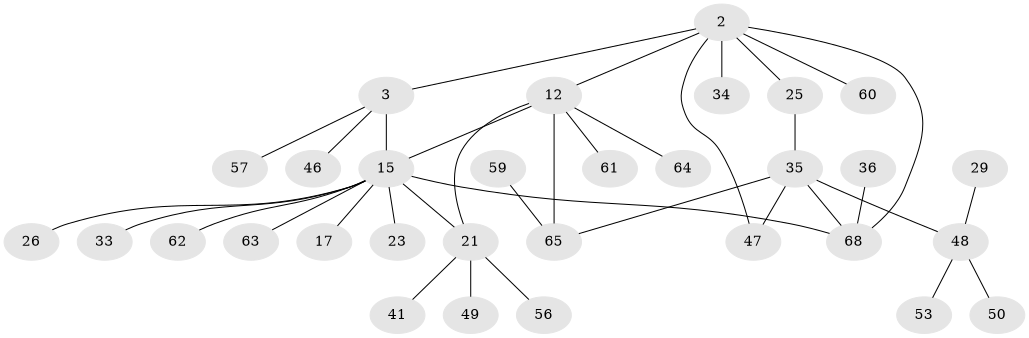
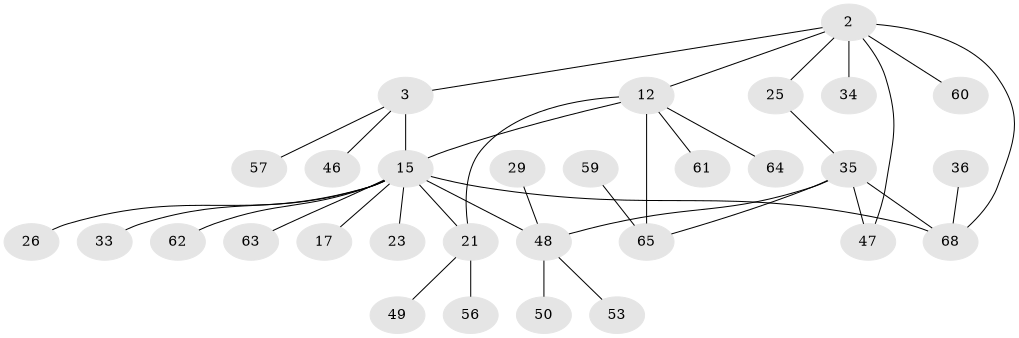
none -> (475, 205)
(398, 315) -> none
